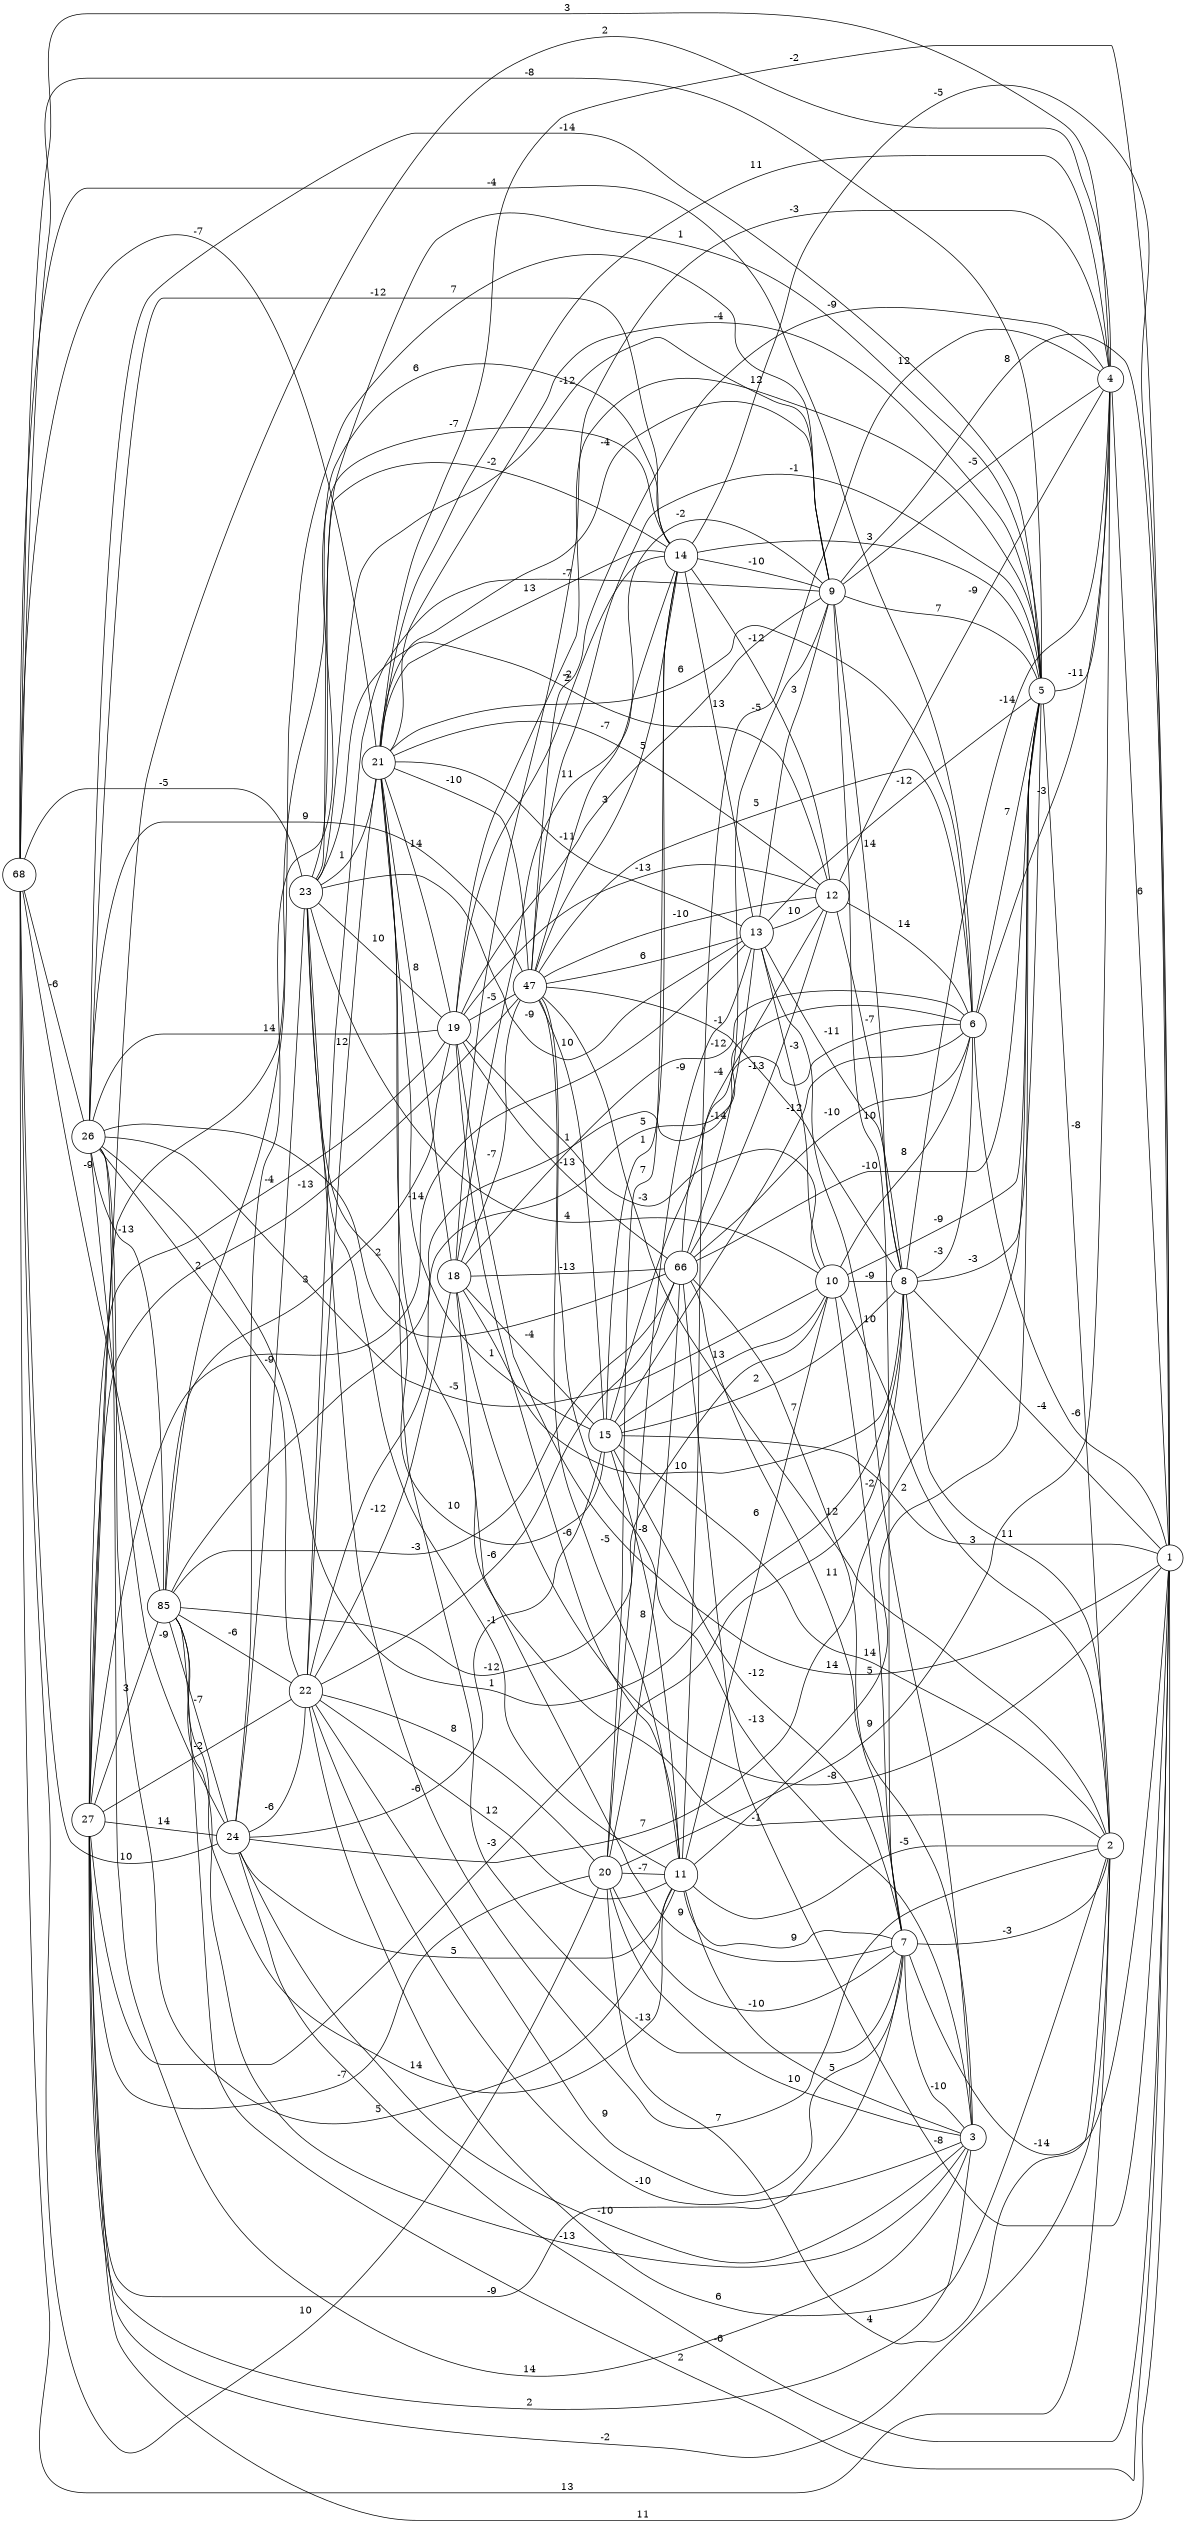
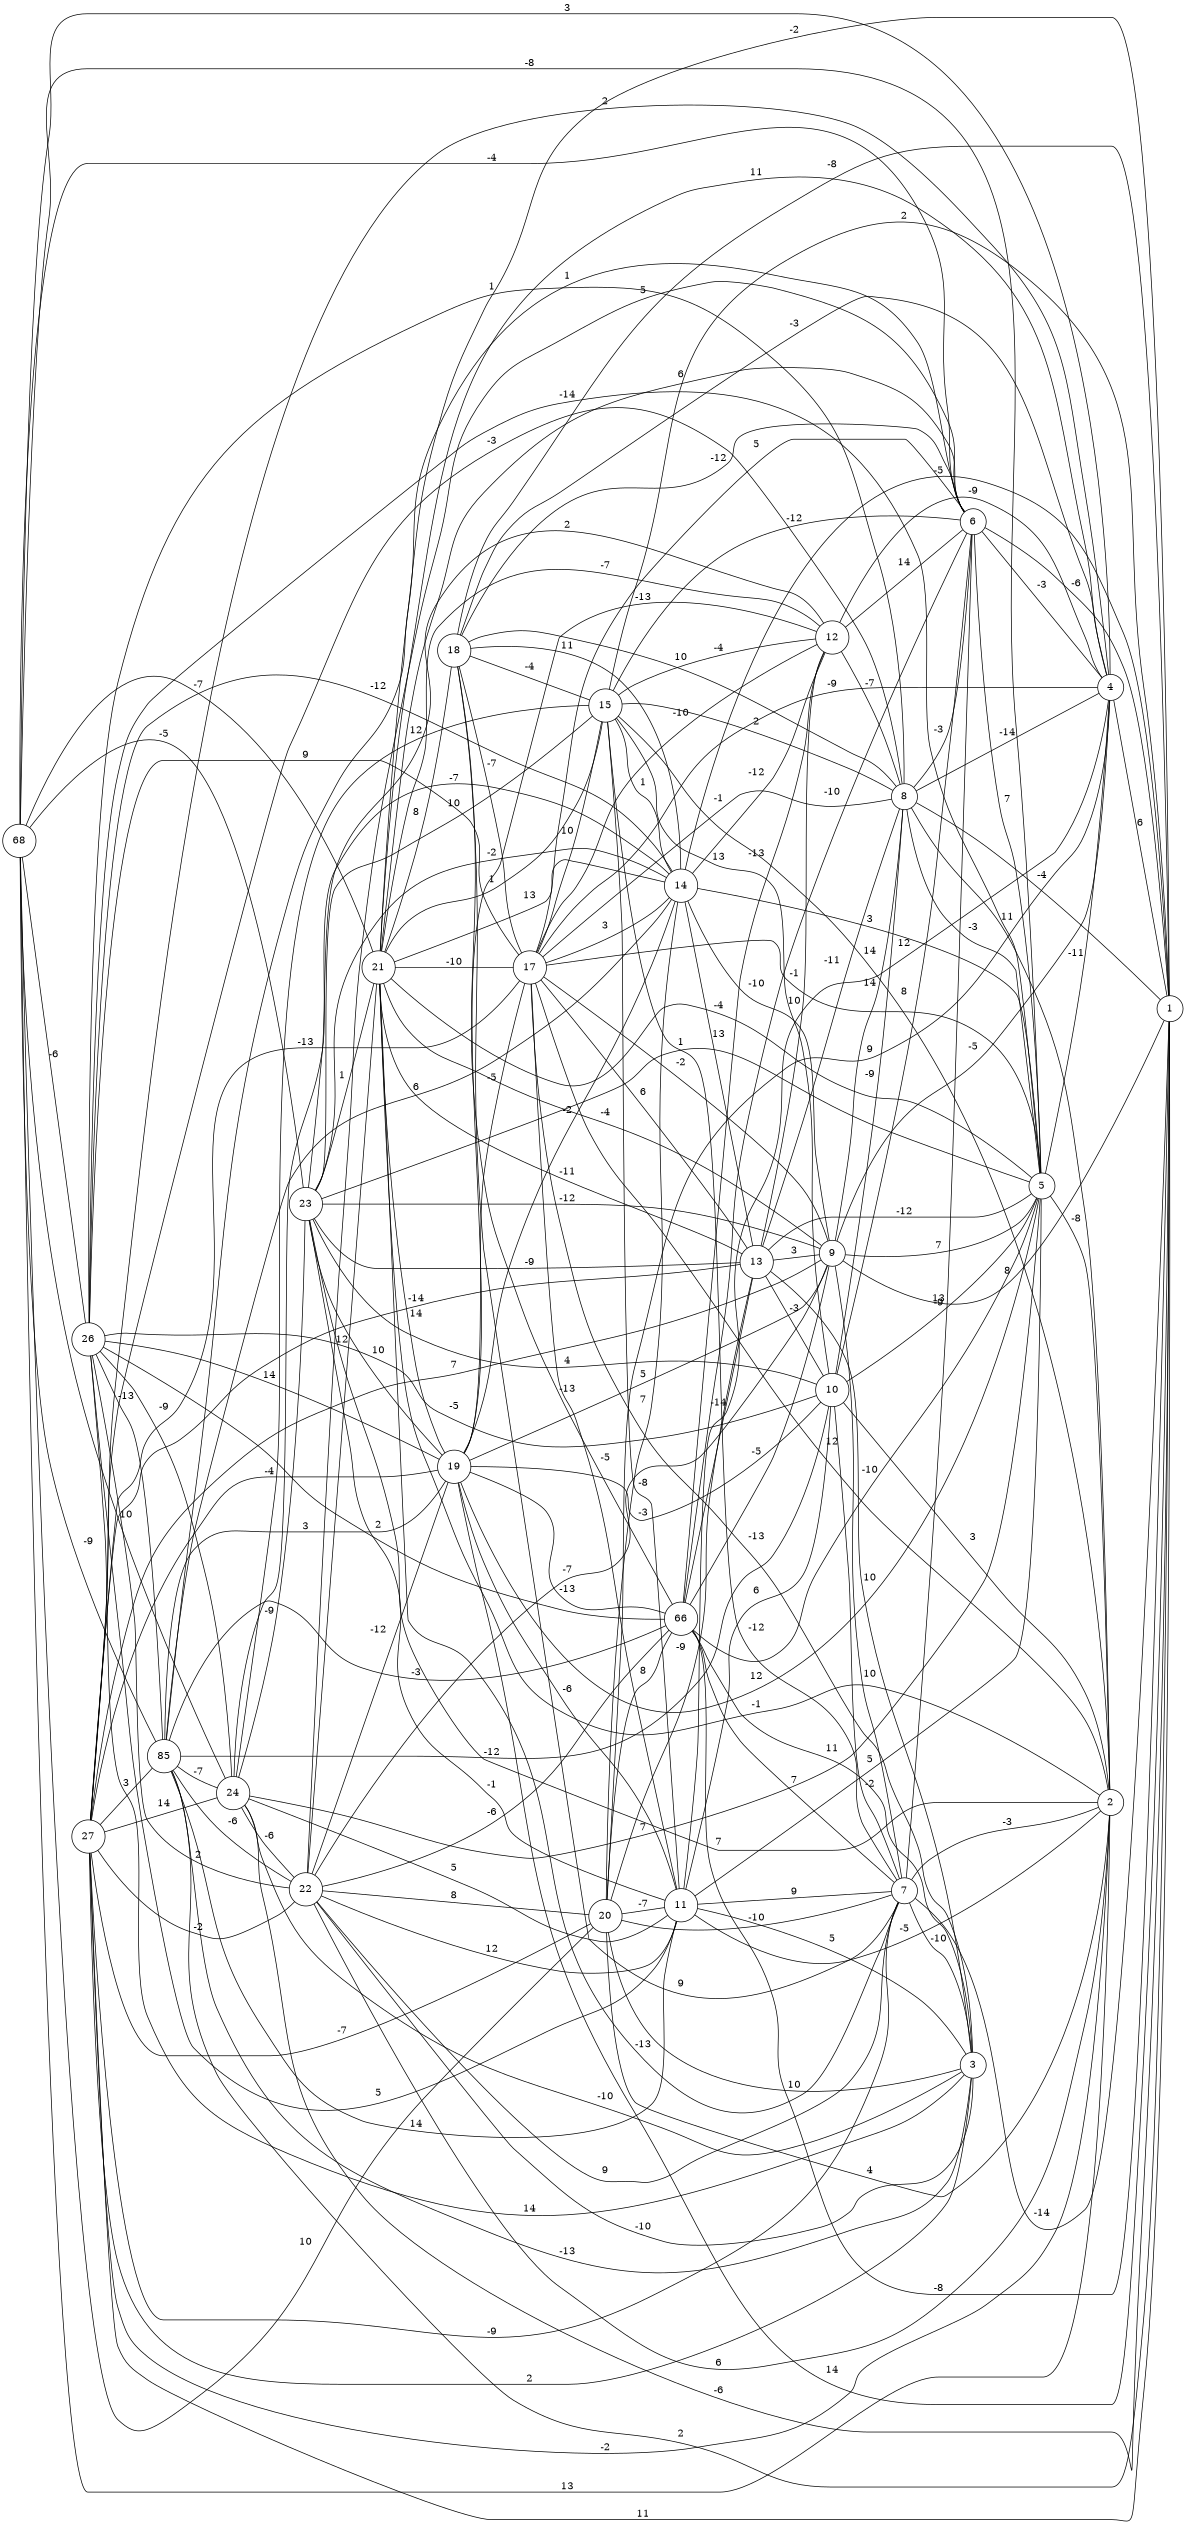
(530, 986) -> (530, 967)
none -> (951, 1207)
(400, 1502) -> (380, 1678)
(416, 1789) -> (416, 730)
